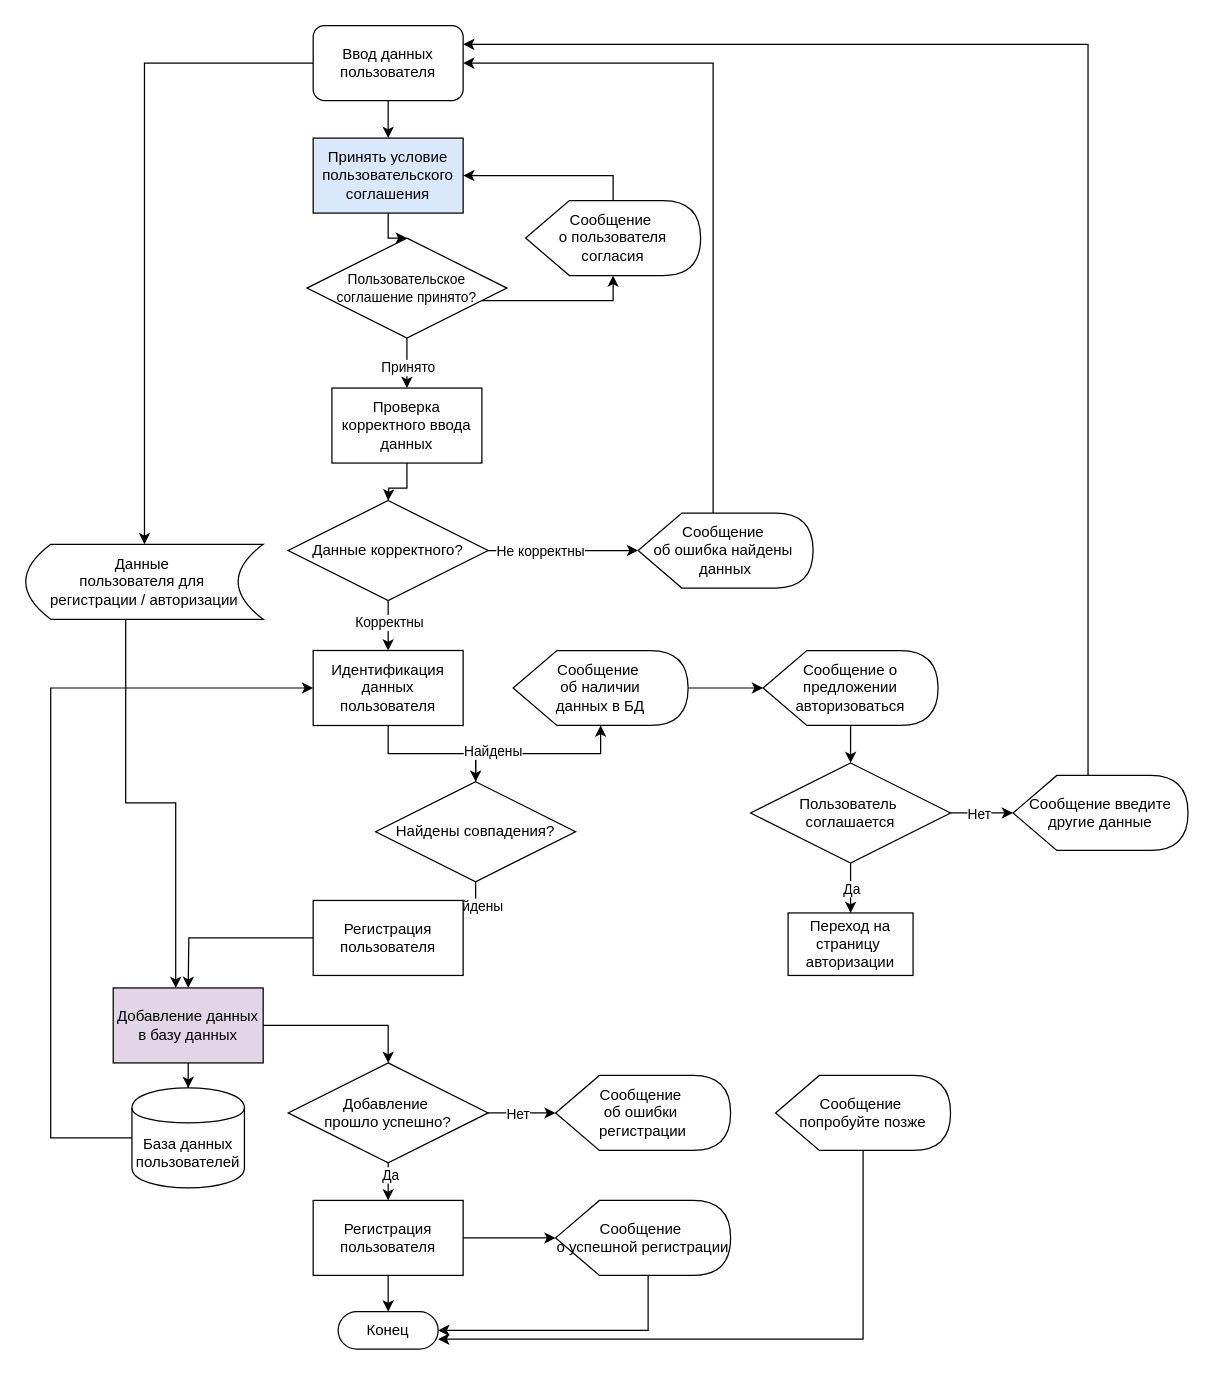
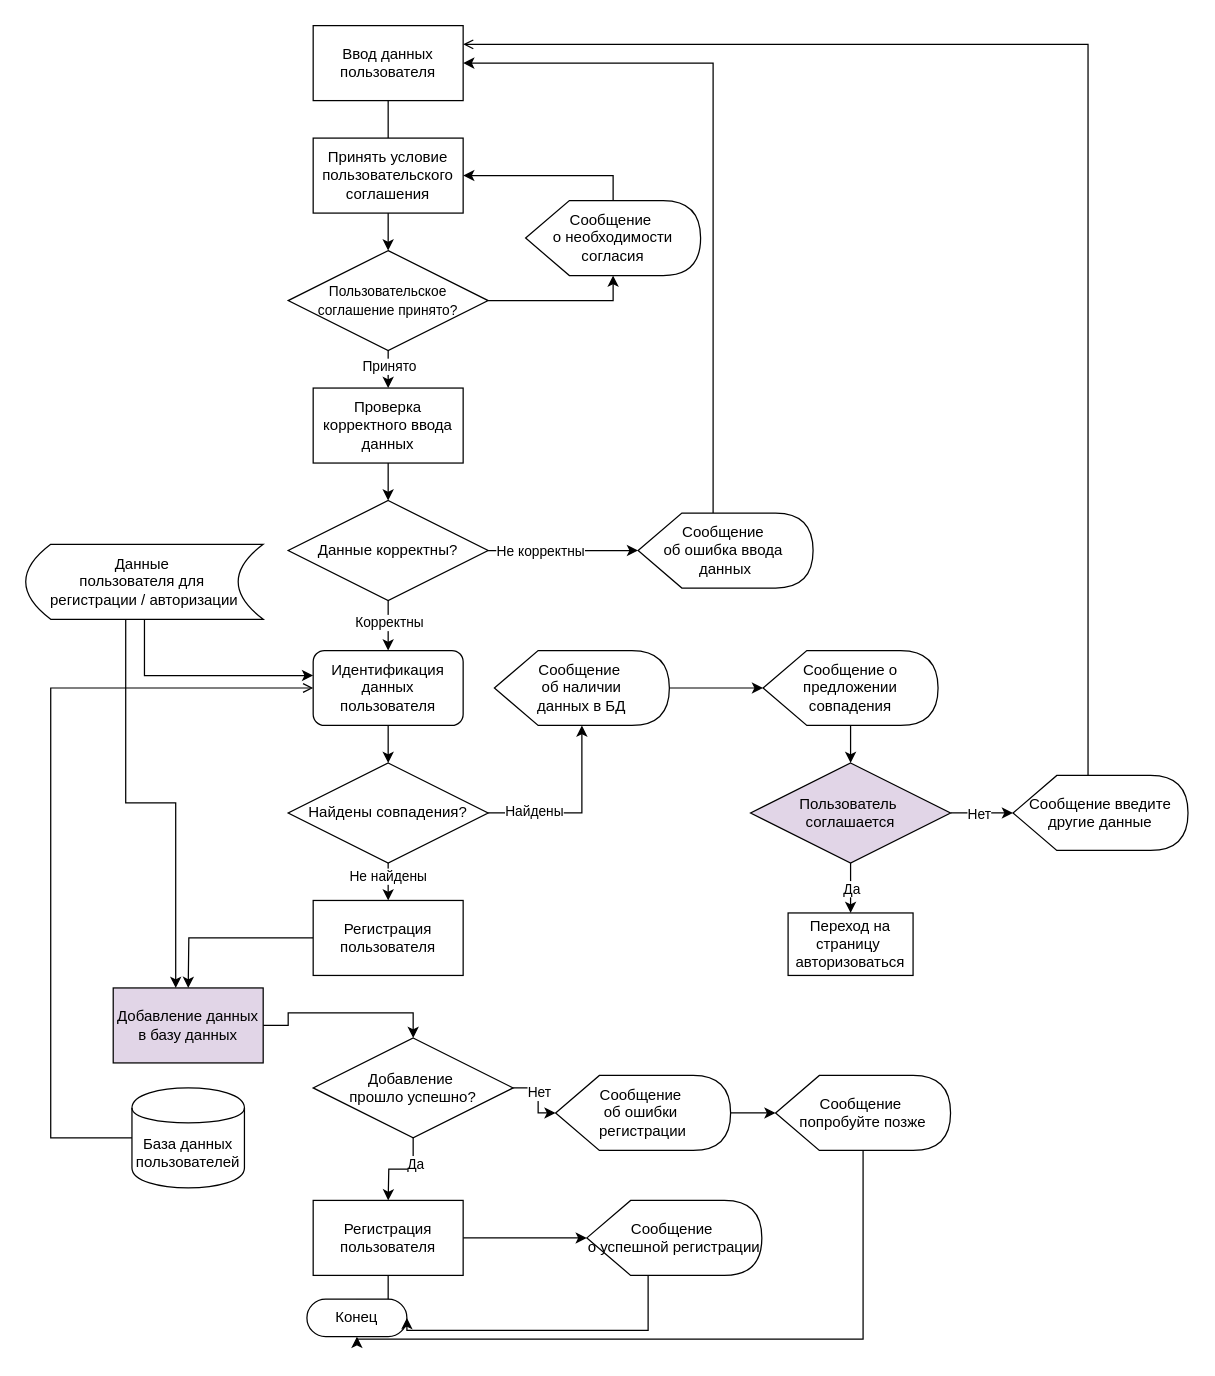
(473, 44) -> (470, 44)
(388, 63) -> (388, 63)
(388, 128) -> (388, 131)
(388, 176) -> (388, 176)
(144, 215) -> none
(613, 238) -> (613, 238)
(407, 288) -> (388, 301)
(407, 426) -> (388, 426)
(388, 551) -> (388, 551)
(726, 551) -> (726, 551)
none -> (197, 676)
(303, 688) -> (304, 688)
(388, 688) -> (388, 688)
(601, 688) -> (582, 688)
(851, 688) -> (851, 688)
(851, 813) -> (851, 813)
(476, 832) -> (388, 813)
(851, 944) -> (851, 944)
(188, 1080) -> none
(388, 1113) -> (413, 1088)
none -> (754, 1113)
(643, 1238) -> (674, 1238)
(388, 1331) -> (357, 1318)
